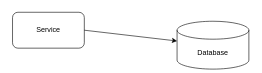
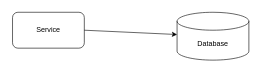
(213, 45) -> (213, 36)
